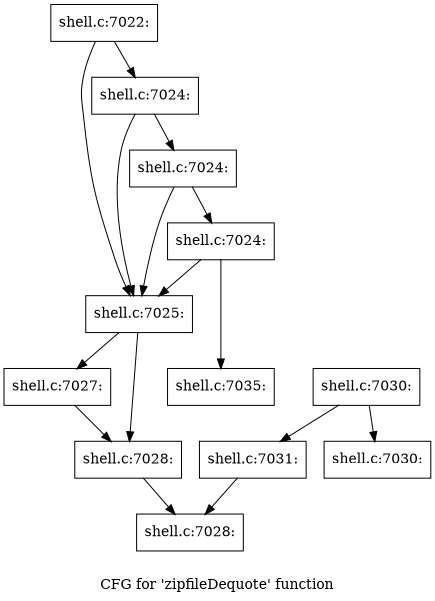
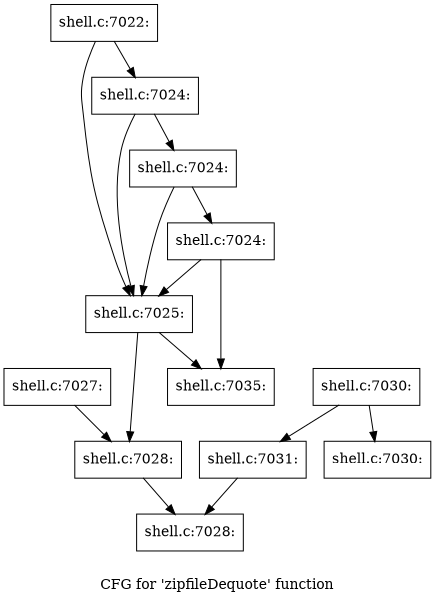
(102, 347) -> (176, 347)
